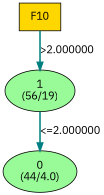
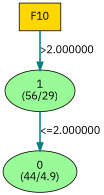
(40, 91) -> (40, 91)
(40, 172) -> (40, 172)
